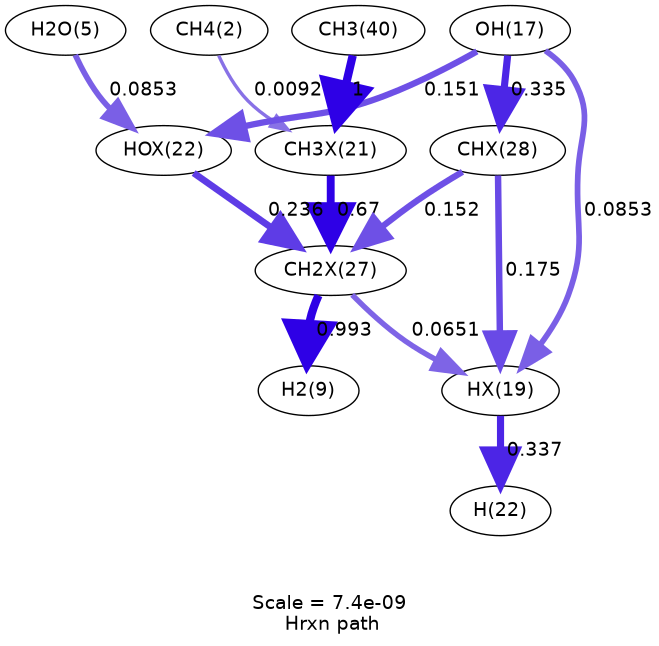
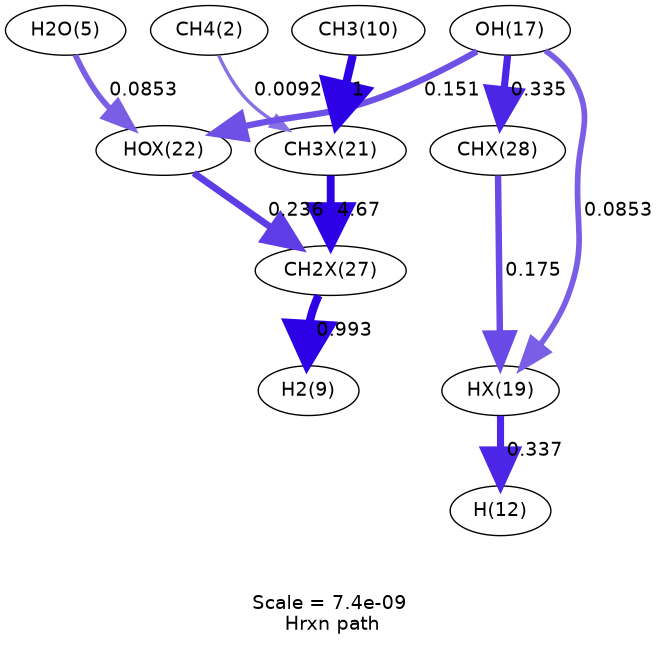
(358, 30) -> (358, 30)
(421, 198) -> none
(356, 211) -> (356, 211)
(392, 331) -> none
(501, 511) -> (501, 511)
